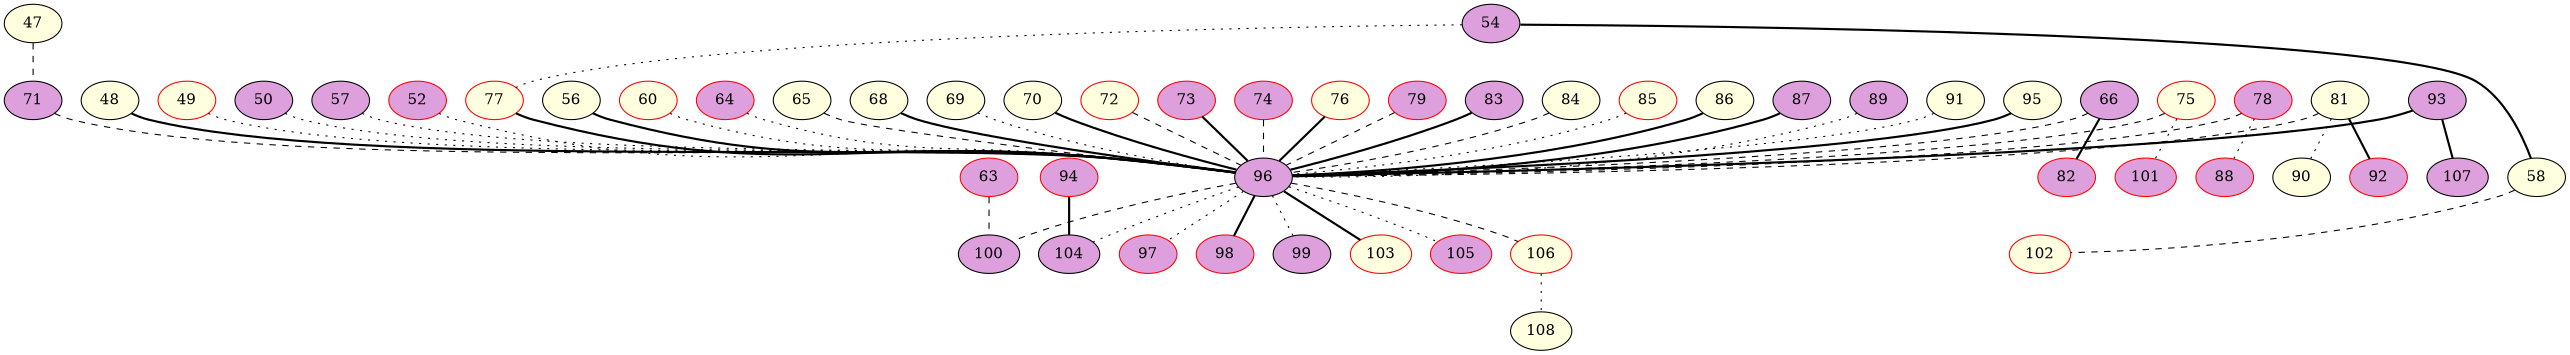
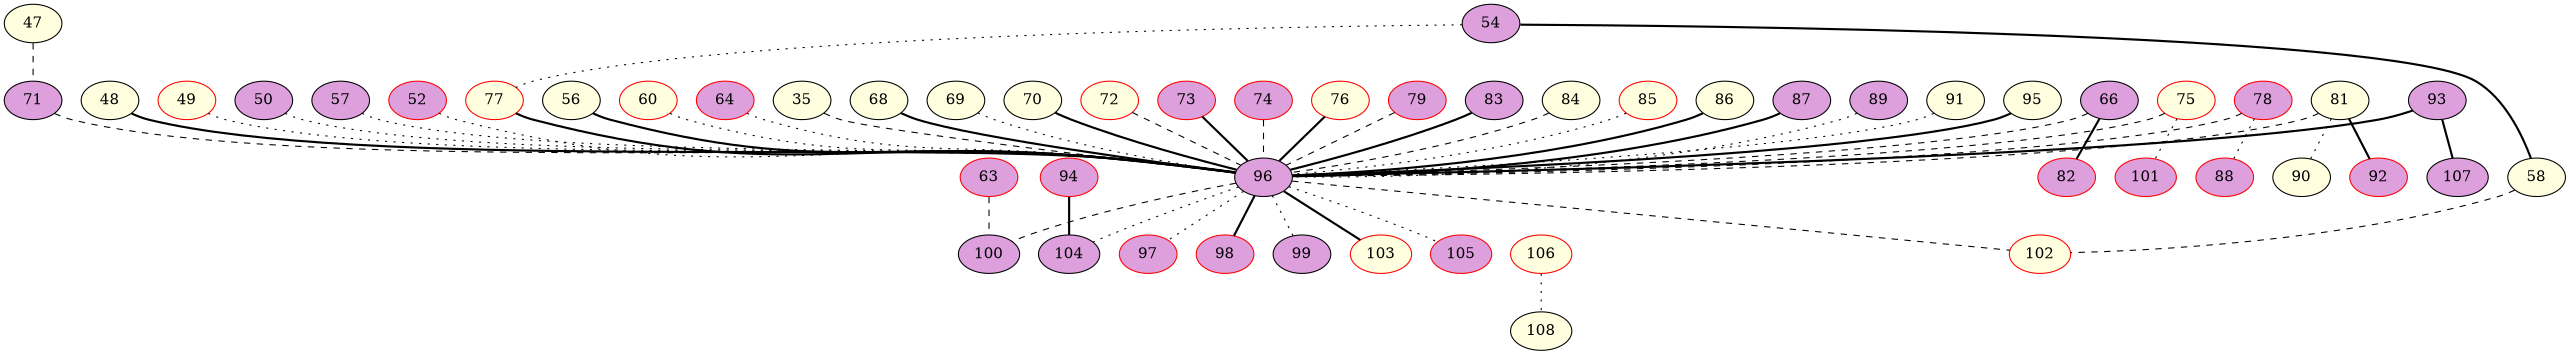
(802, 100) -> (802, 100)
(1406, 207) -> (1651, 216)
